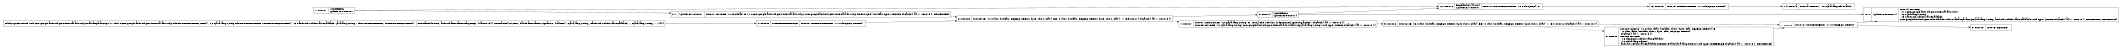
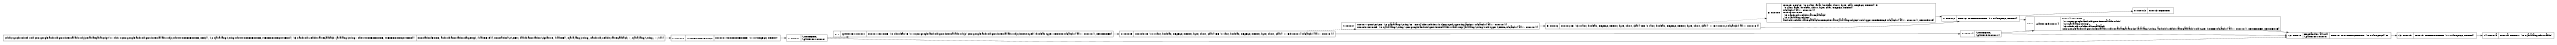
(910, 22) -> (782, 38)
none -> (2275, 31)
